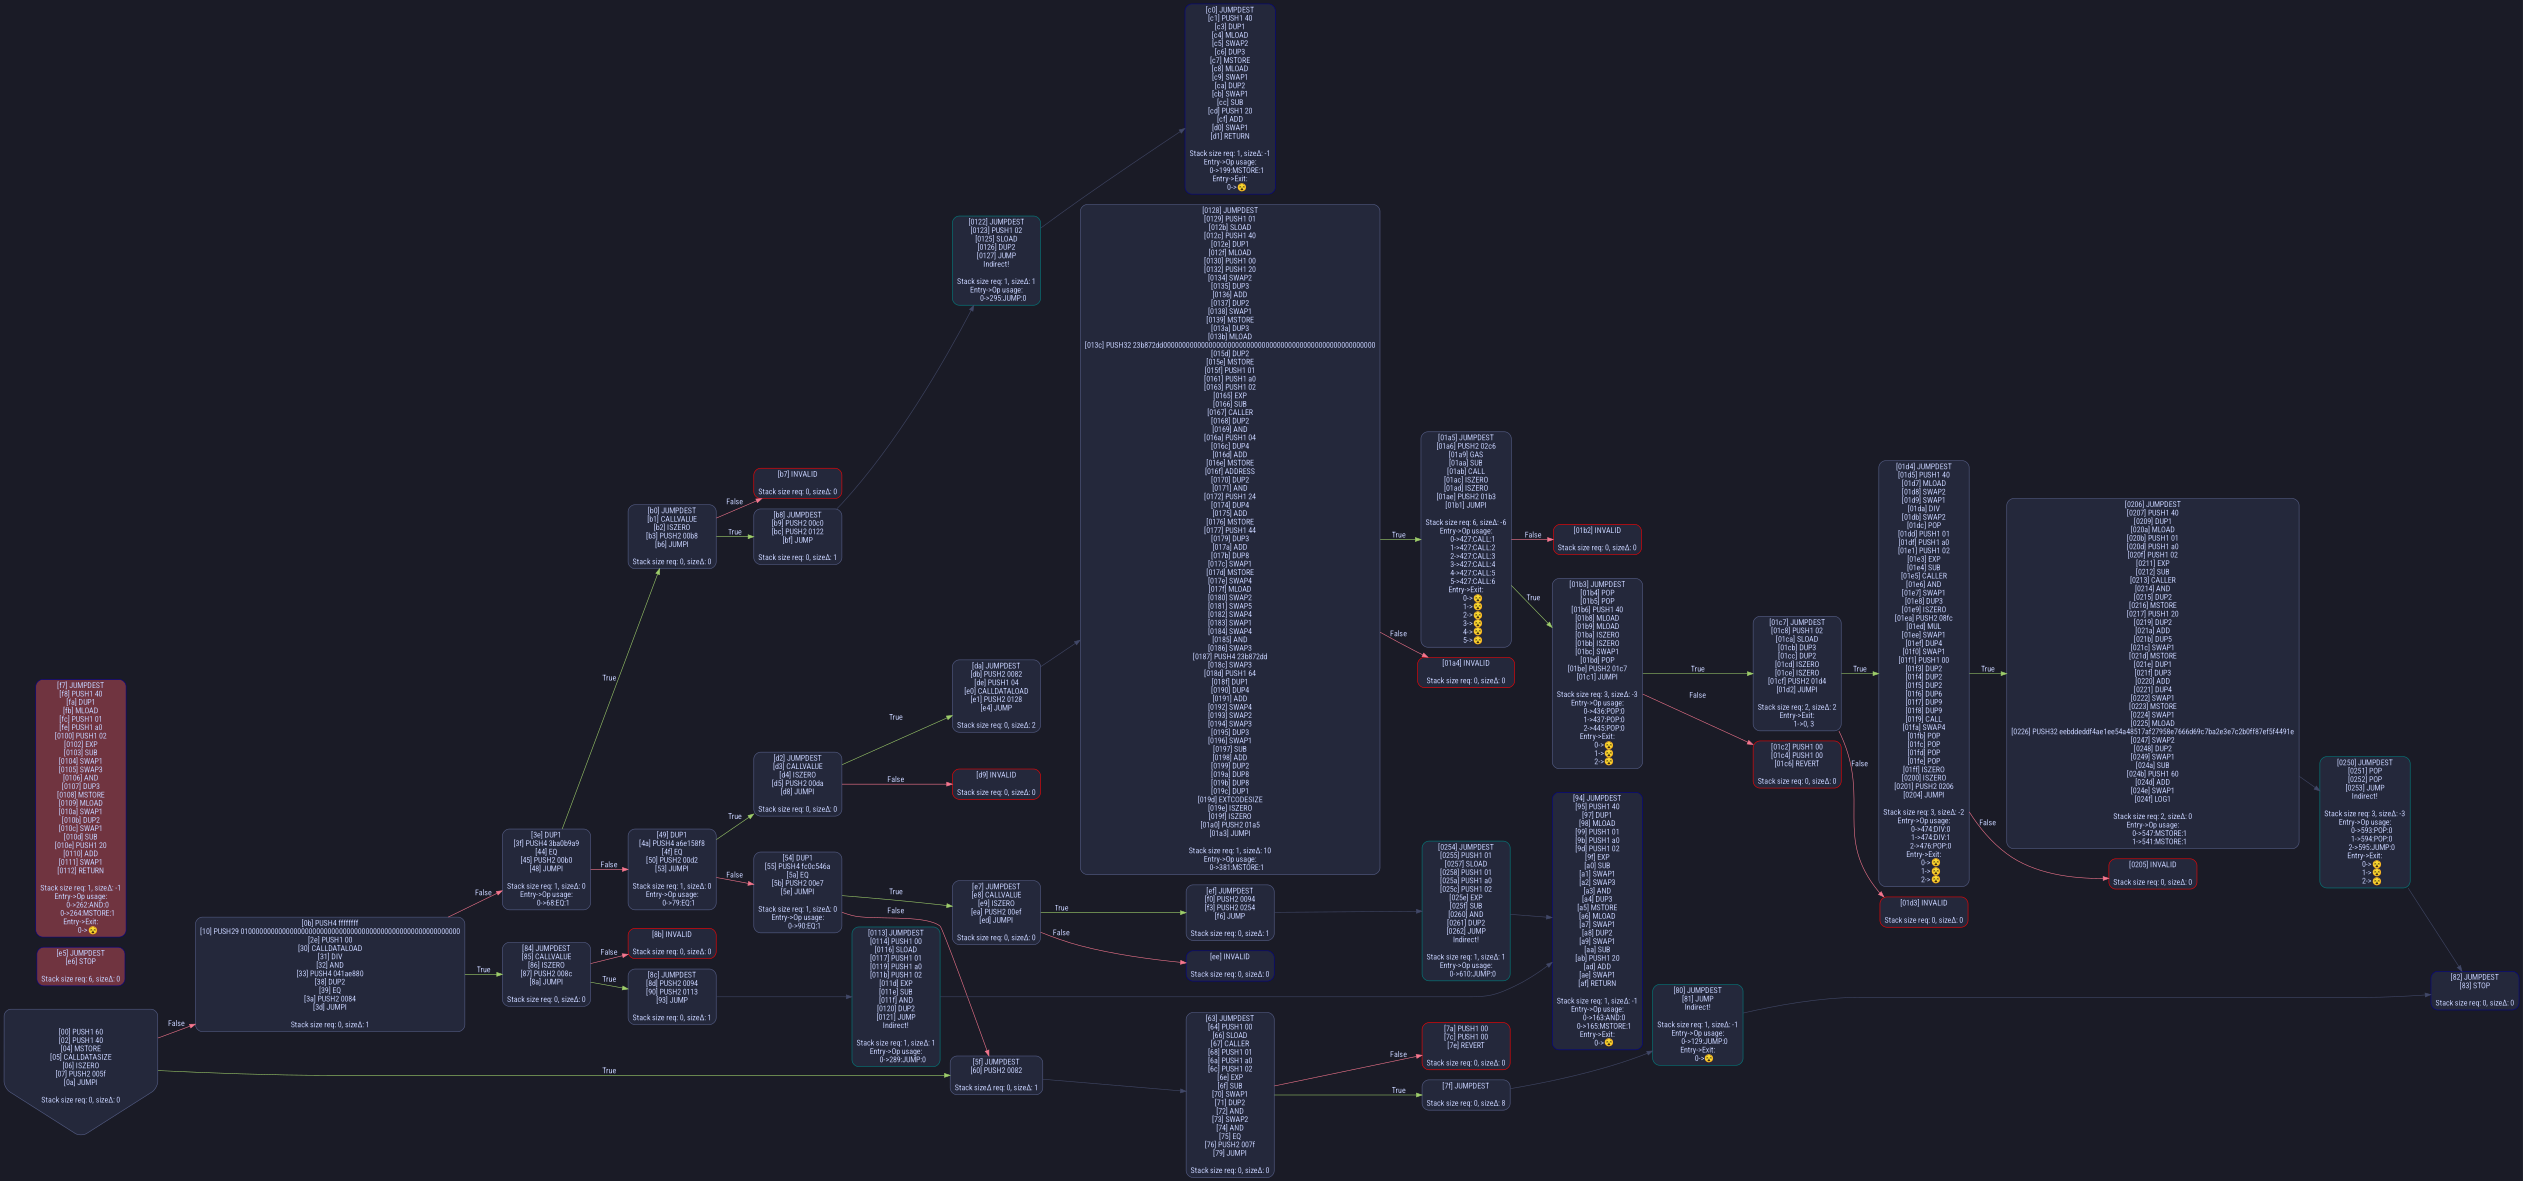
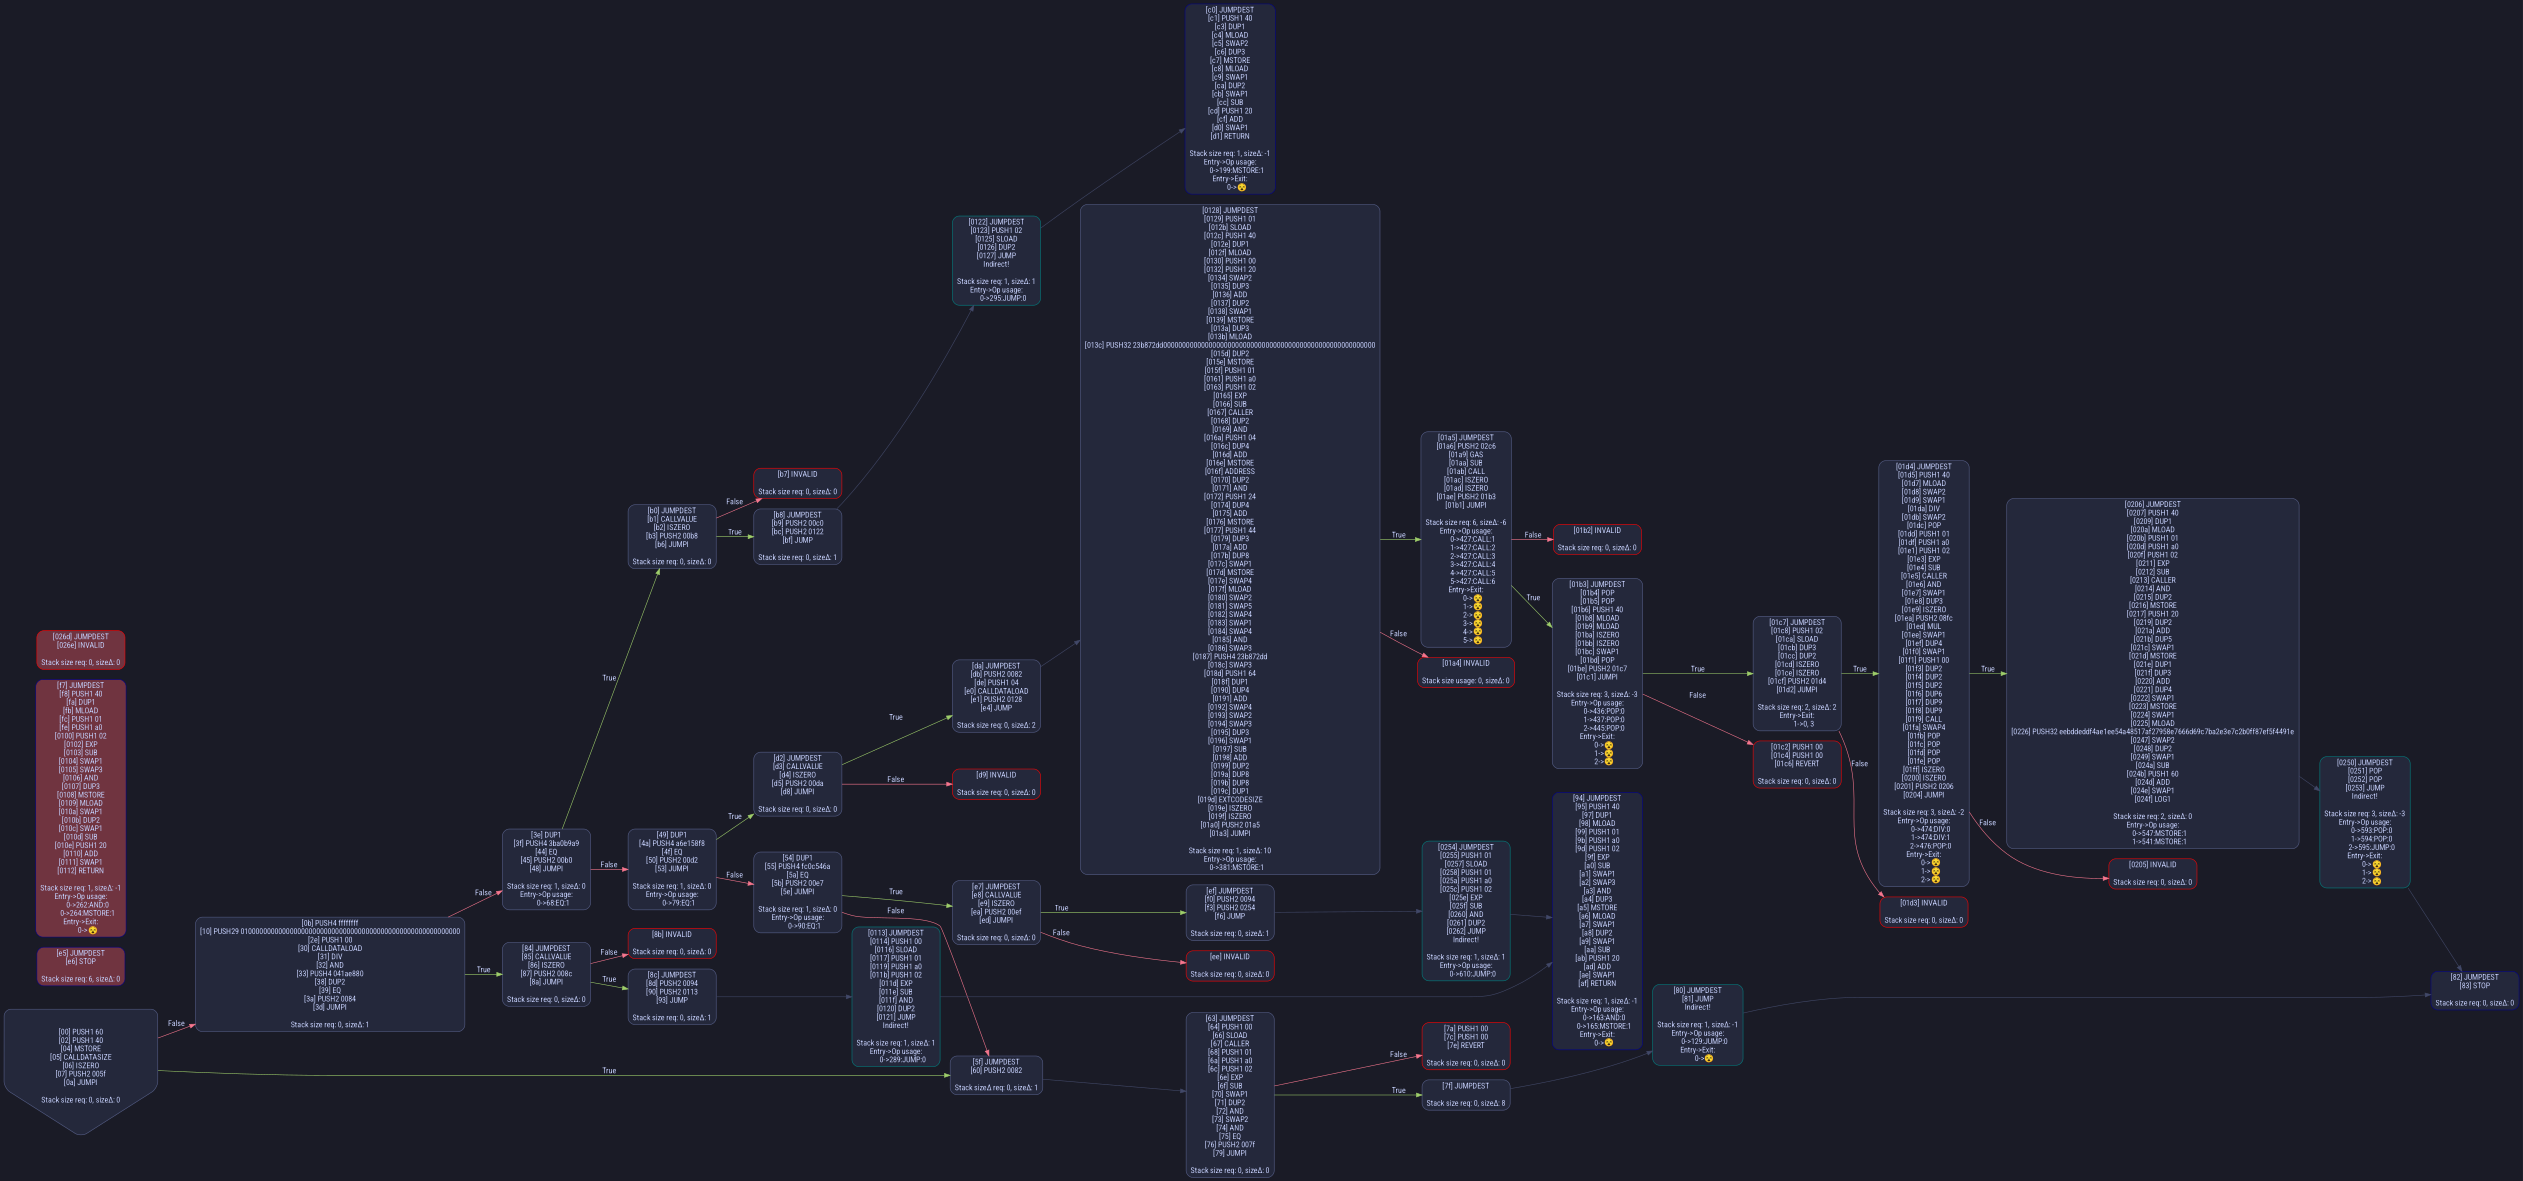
none -> (81, 650)
(1466, 672) -> (1466, 672)
(1230, 966) -> (1230, 966)
